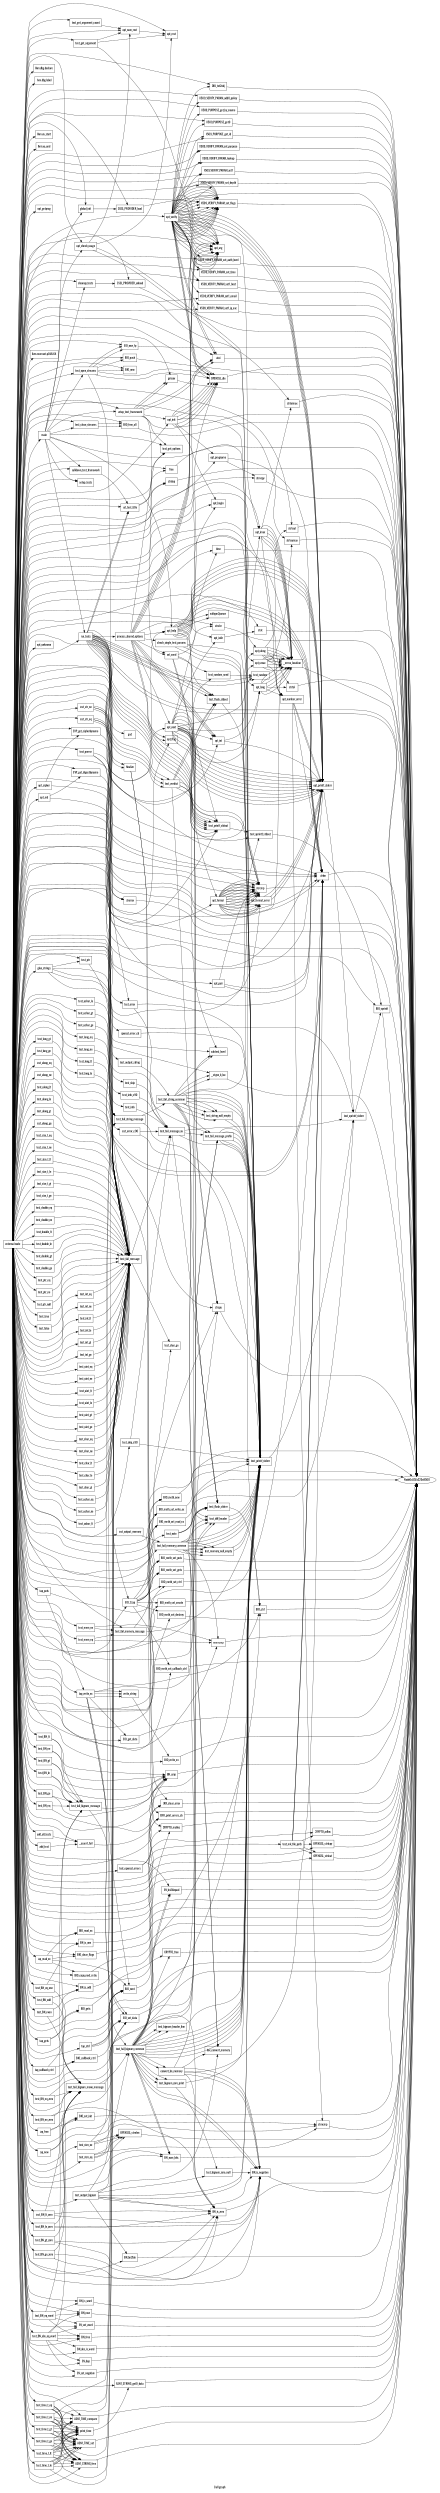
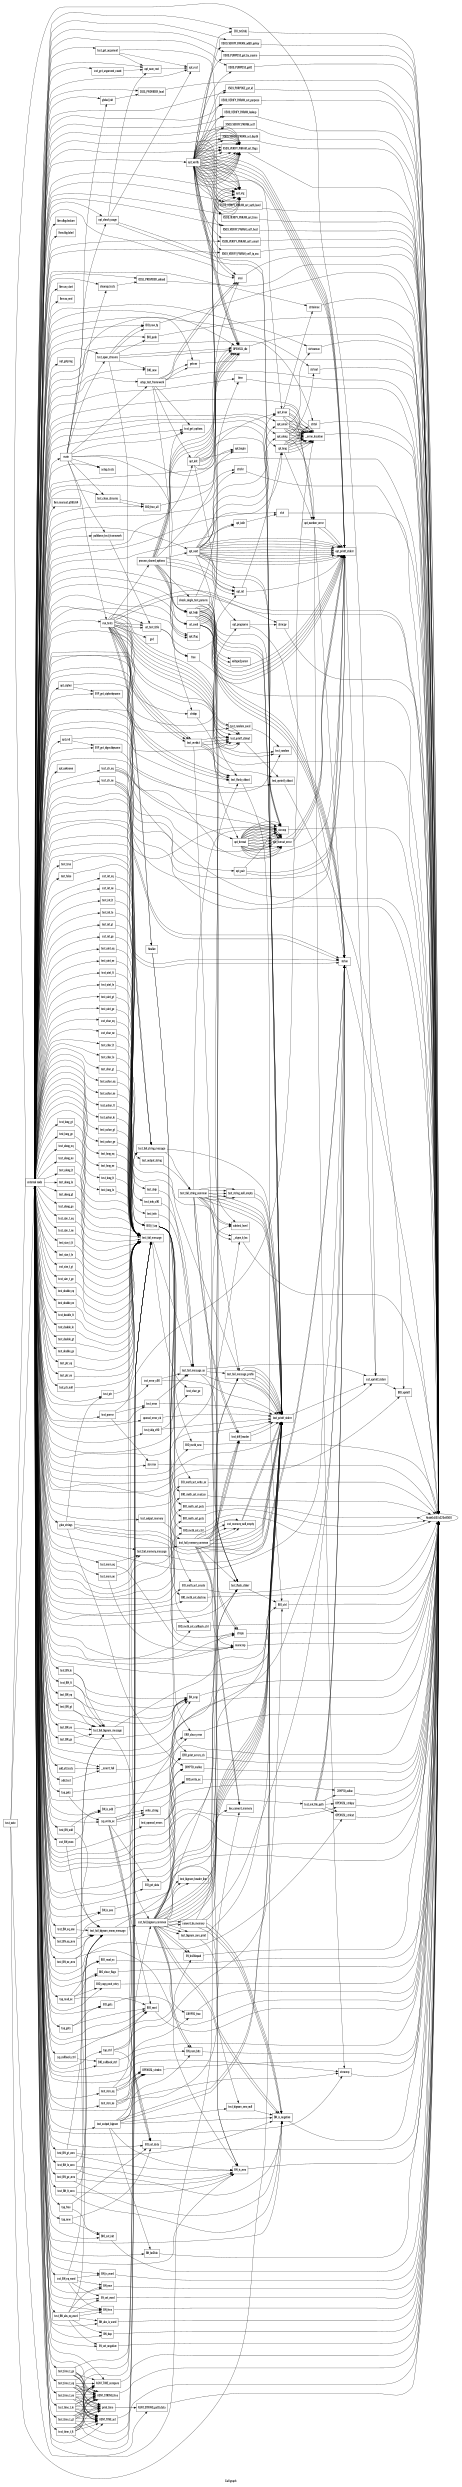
(41, 1552) -> (23, 1504)
